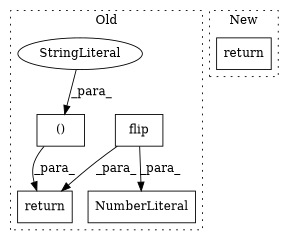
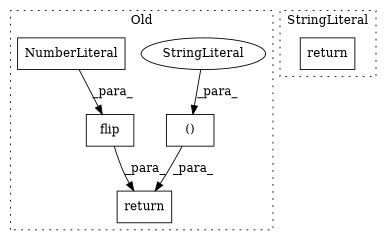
(244, 21) -> (328, 21)
(140, 164) -> (89, 88)
